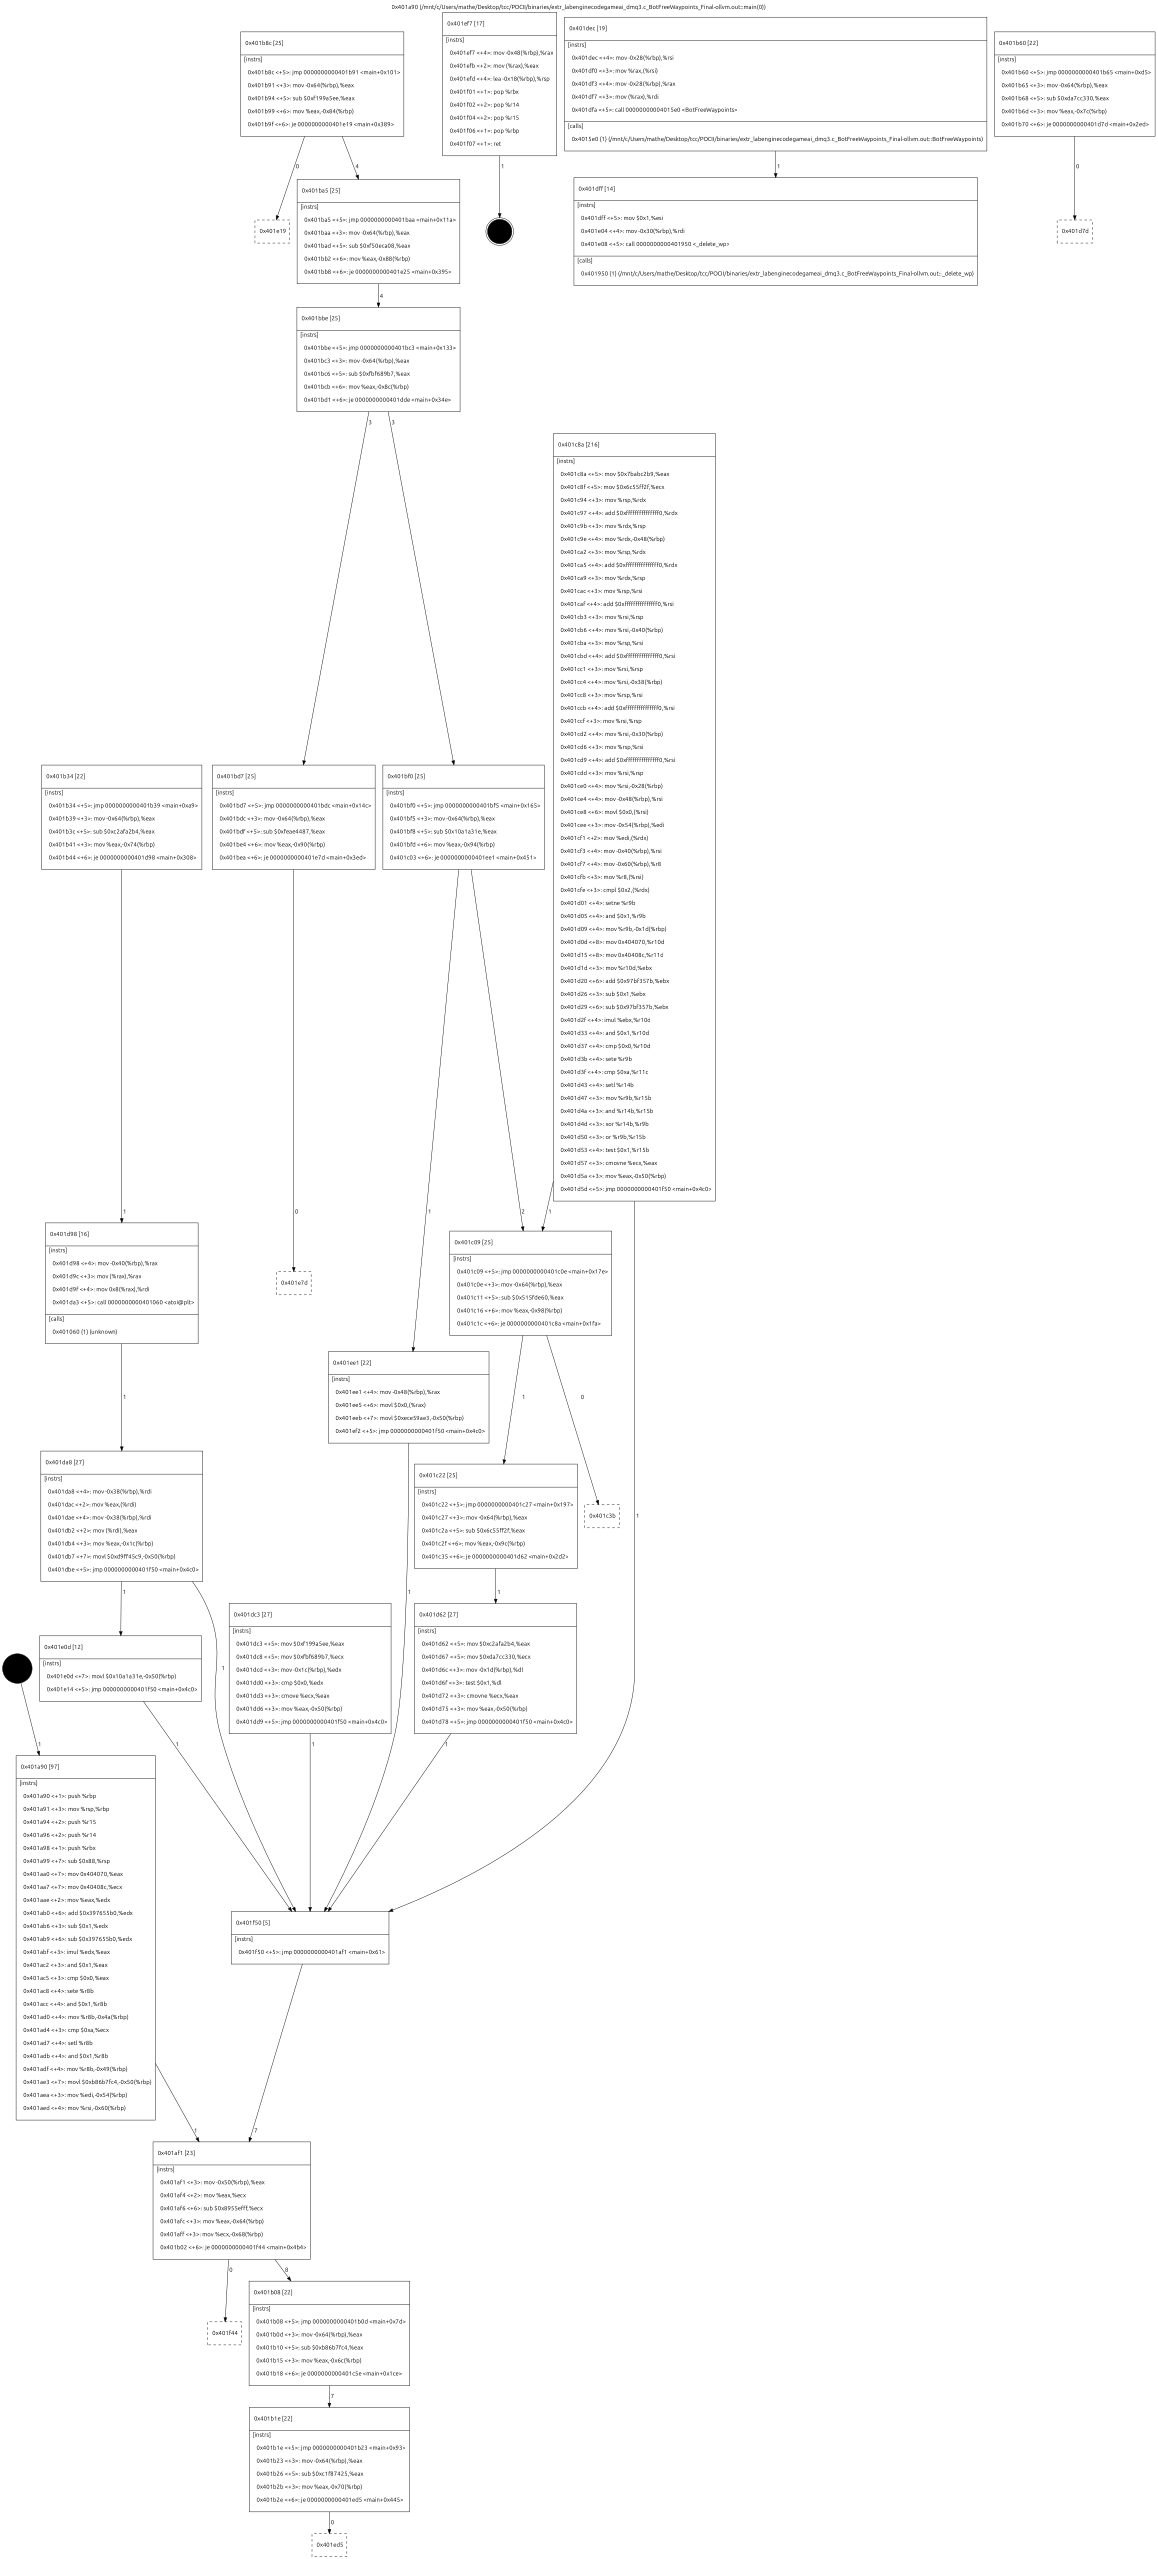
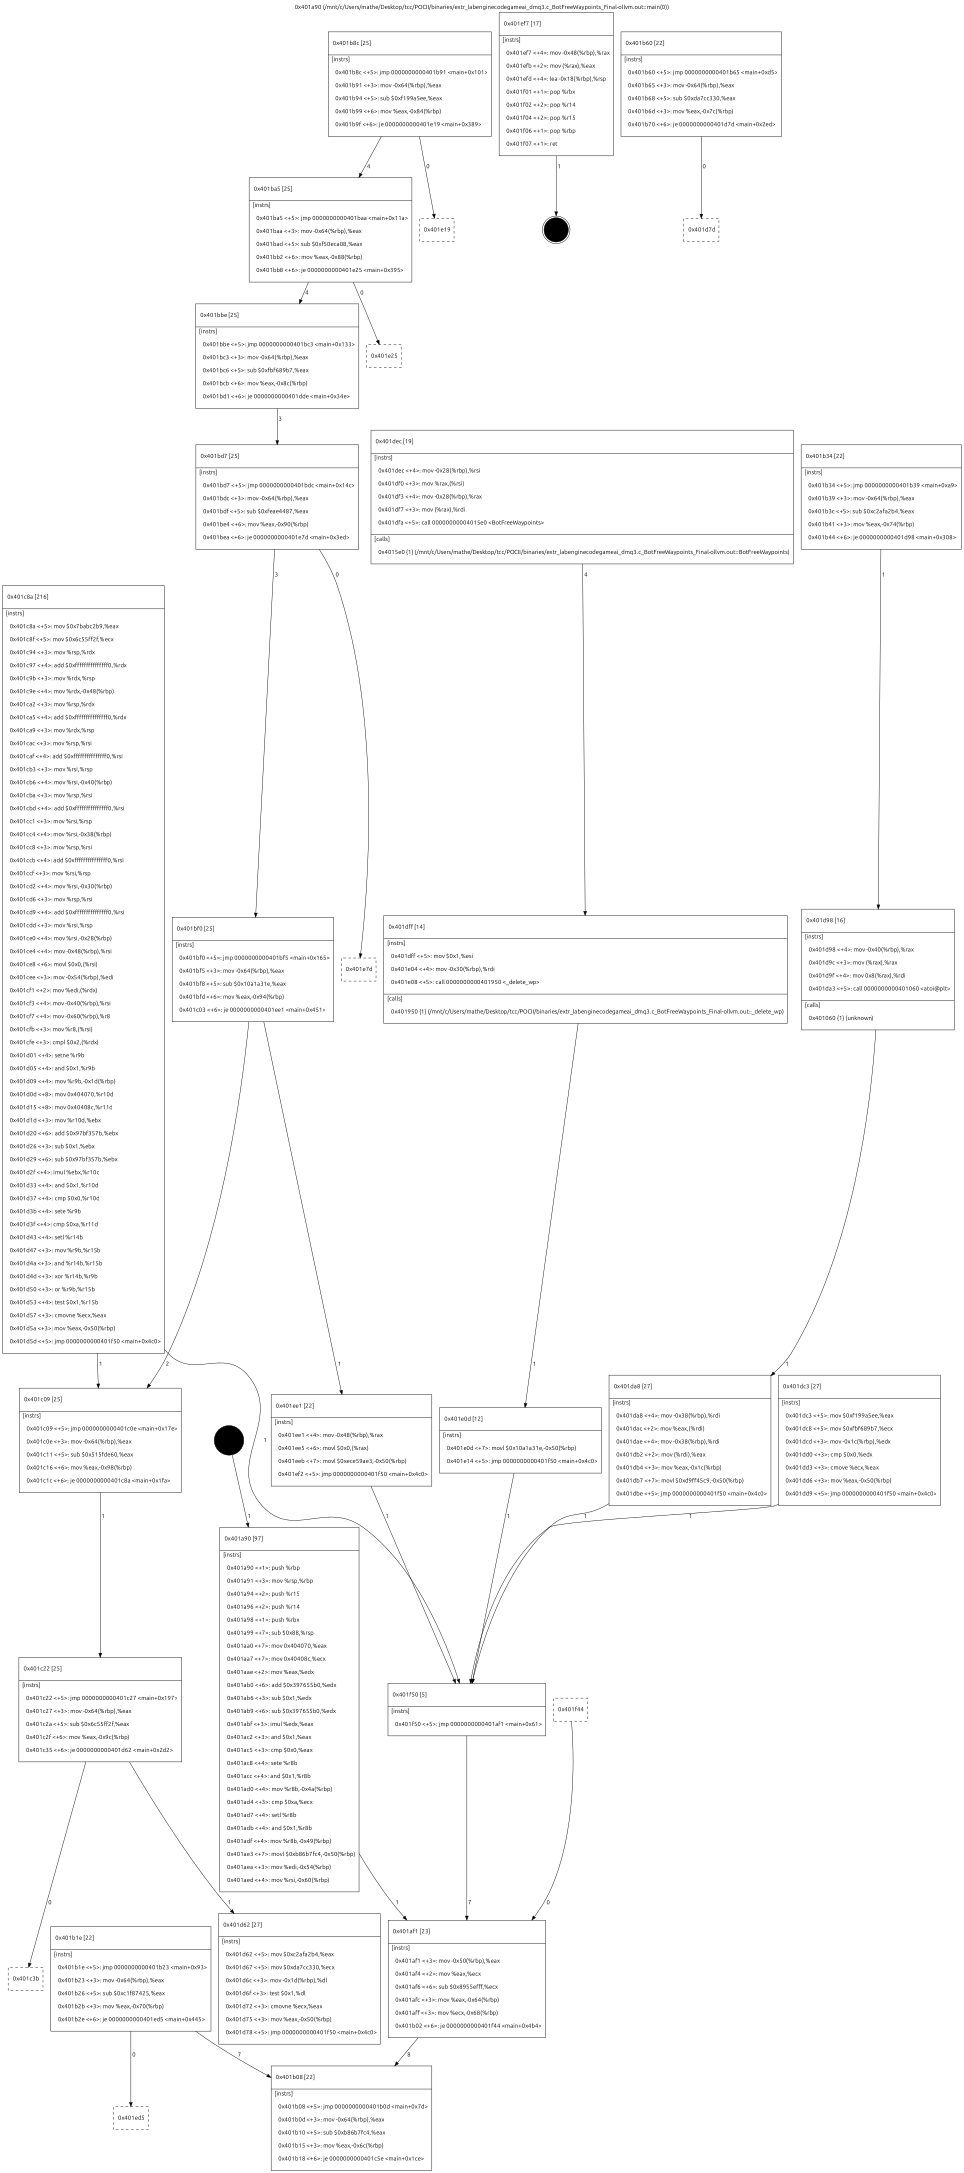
(778, 167) -> (586, 575)
none -> (384, 356)
(421, 586) -> (265, 731)
(572, 1418) -> (58, 1863)
(121, 1606) -> (552, 1213)
(391, 1821) -> none
(227, 2289) -> (569, 1822)
(329, 2394) -> (231, 2054)
